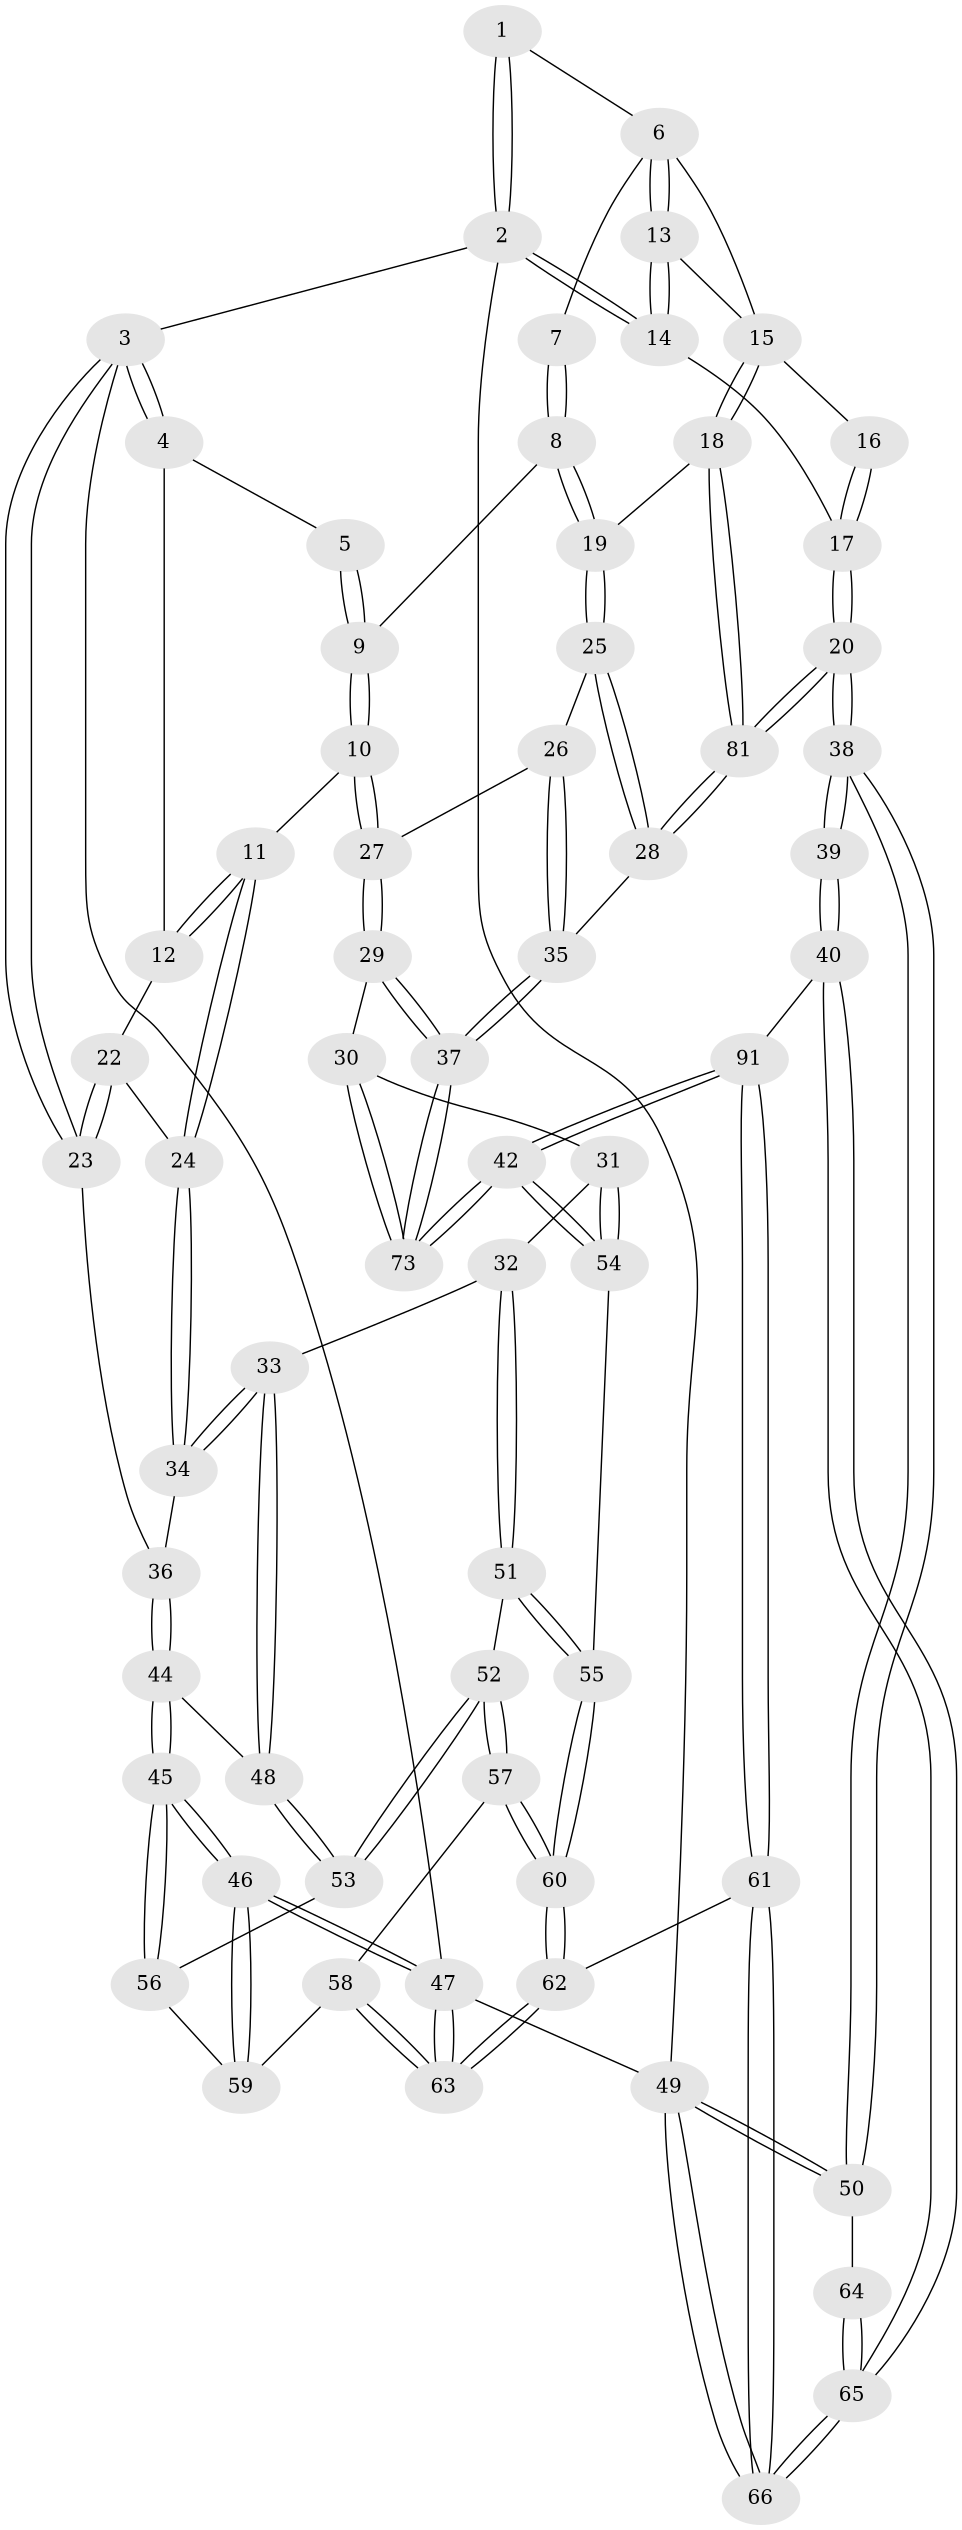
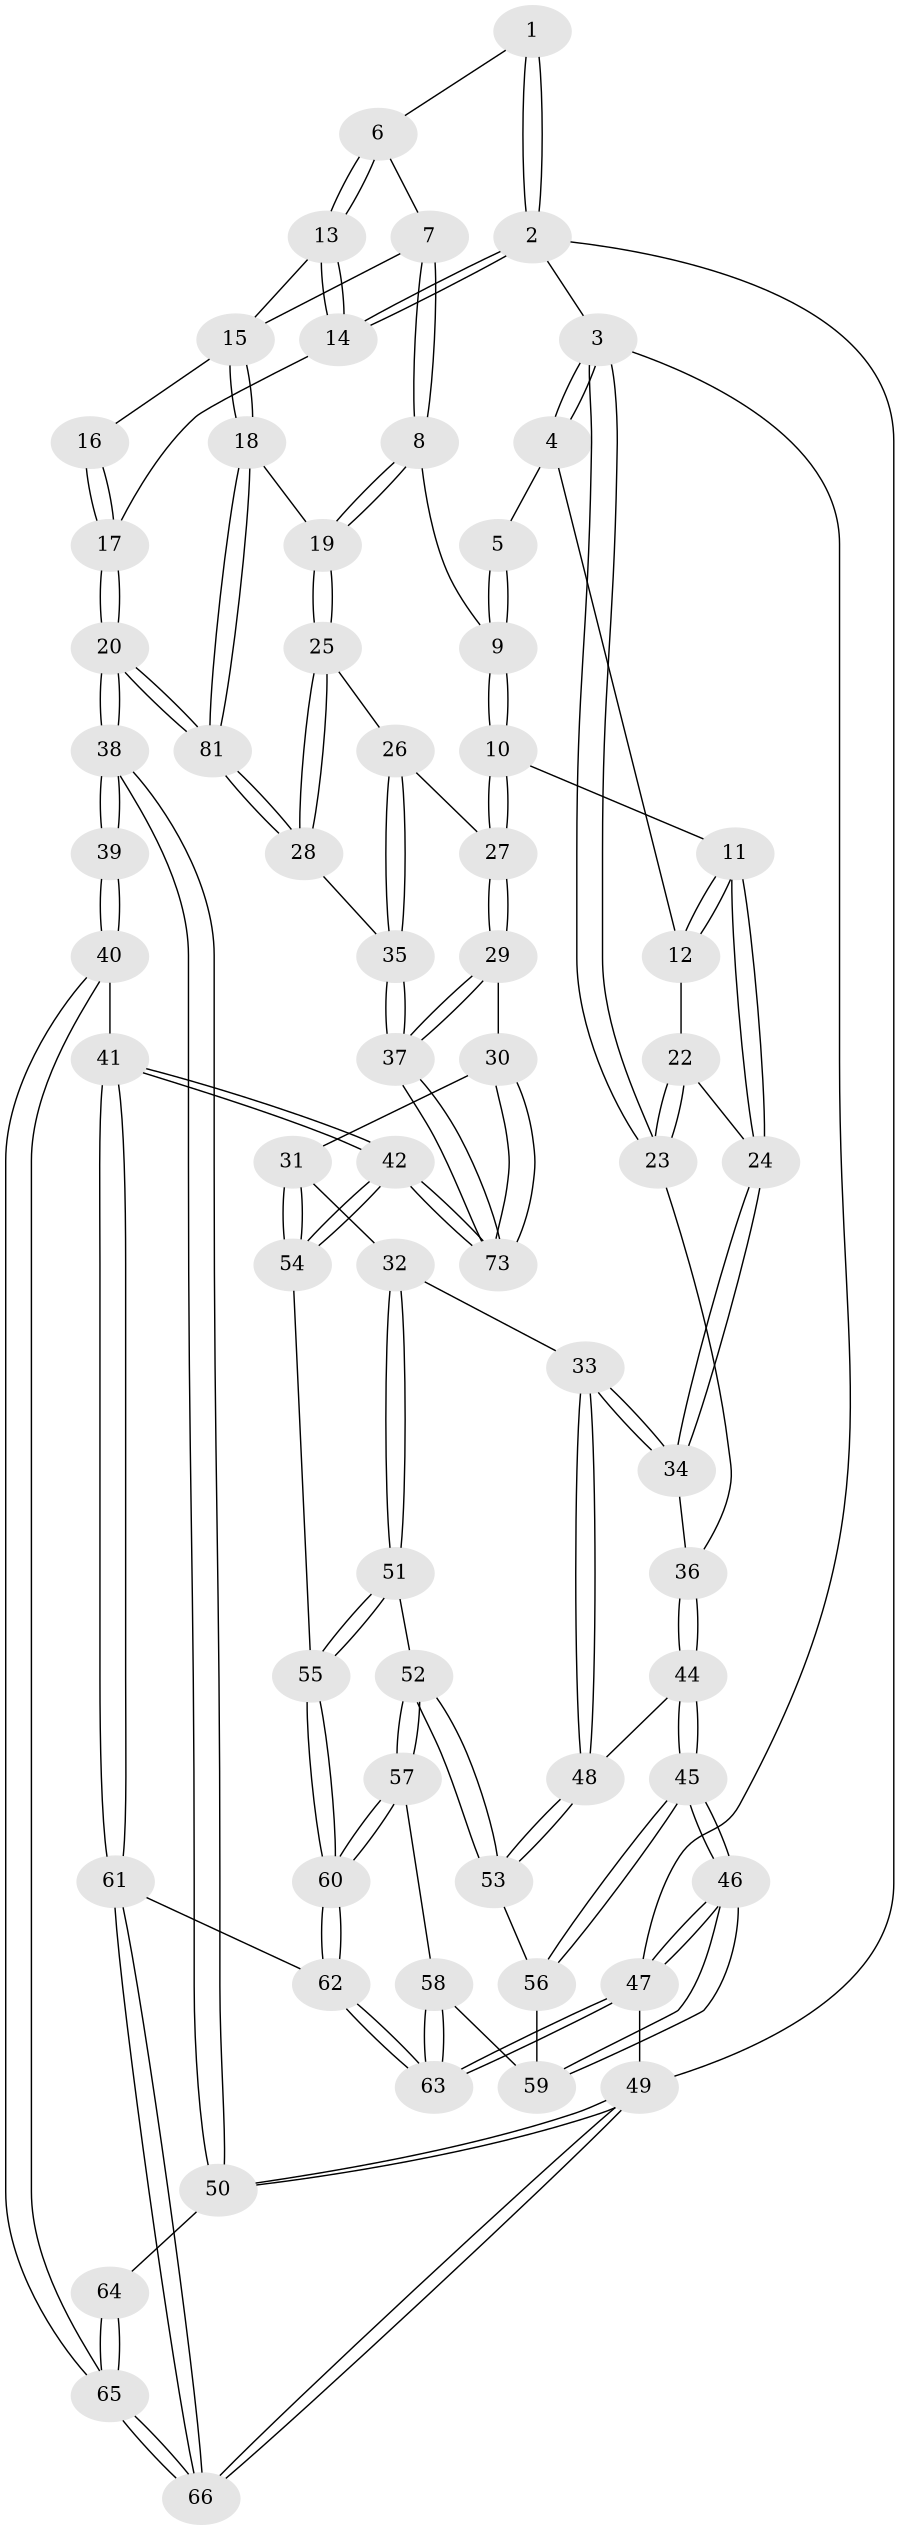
(722, 233) -> (333, 288)
(750, 1059) -> (110, 1059)
